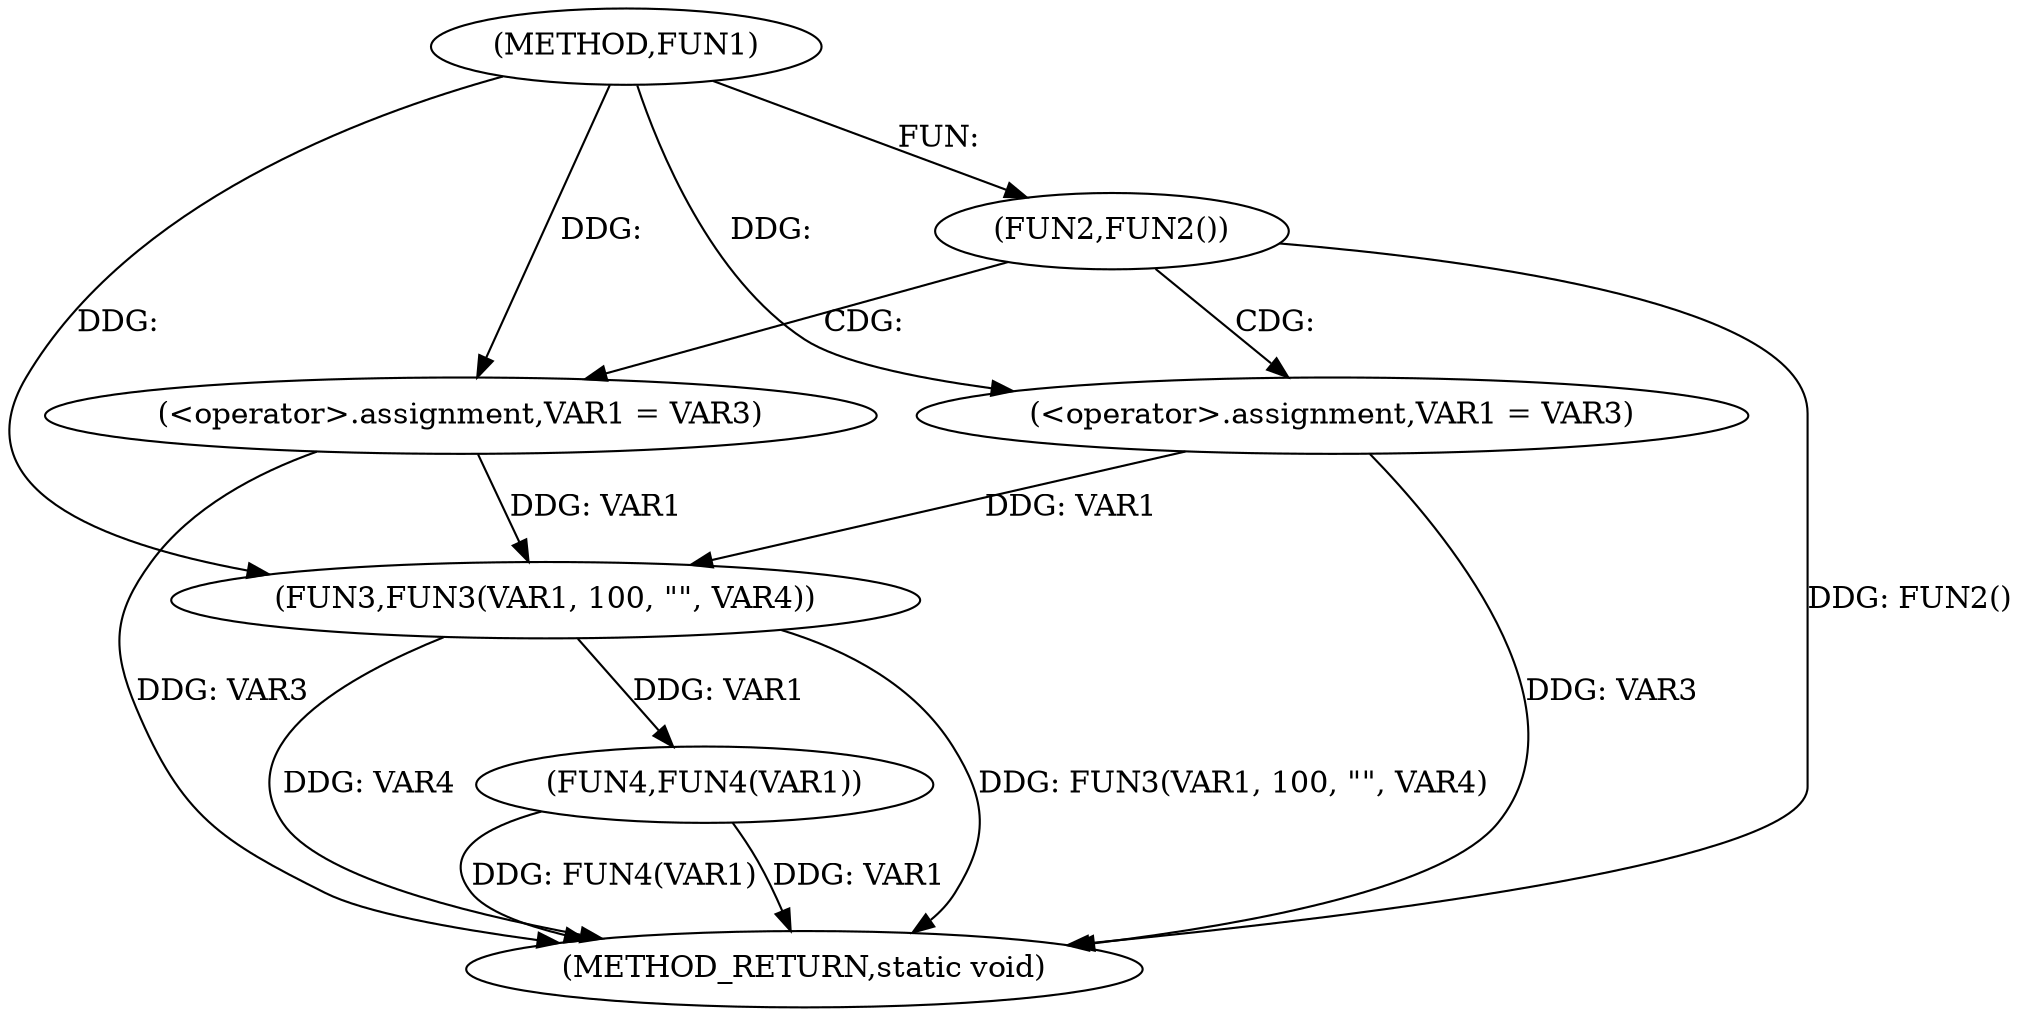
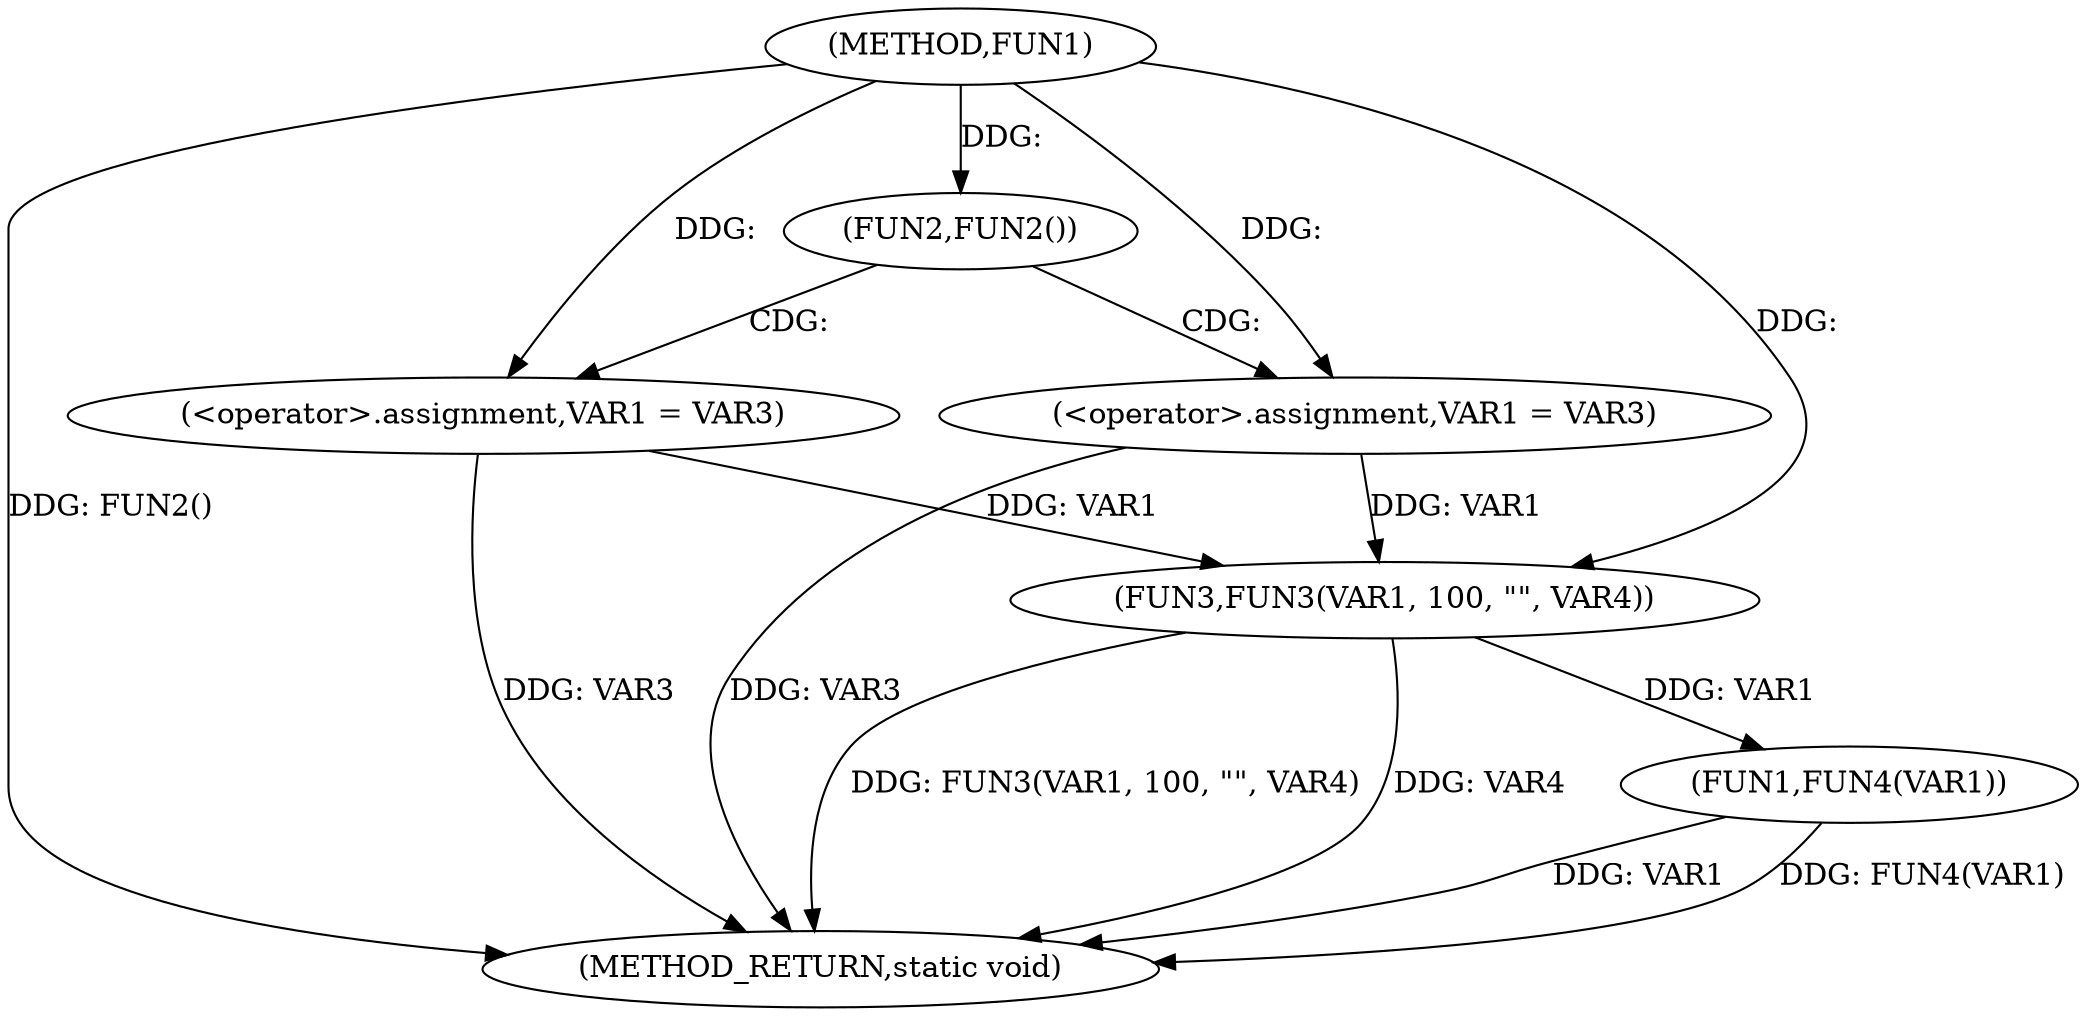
(943, 139) -> (1006, 139)
(1808, 685) -> (8, 370)
(705, 785) -> (1849, 785)
